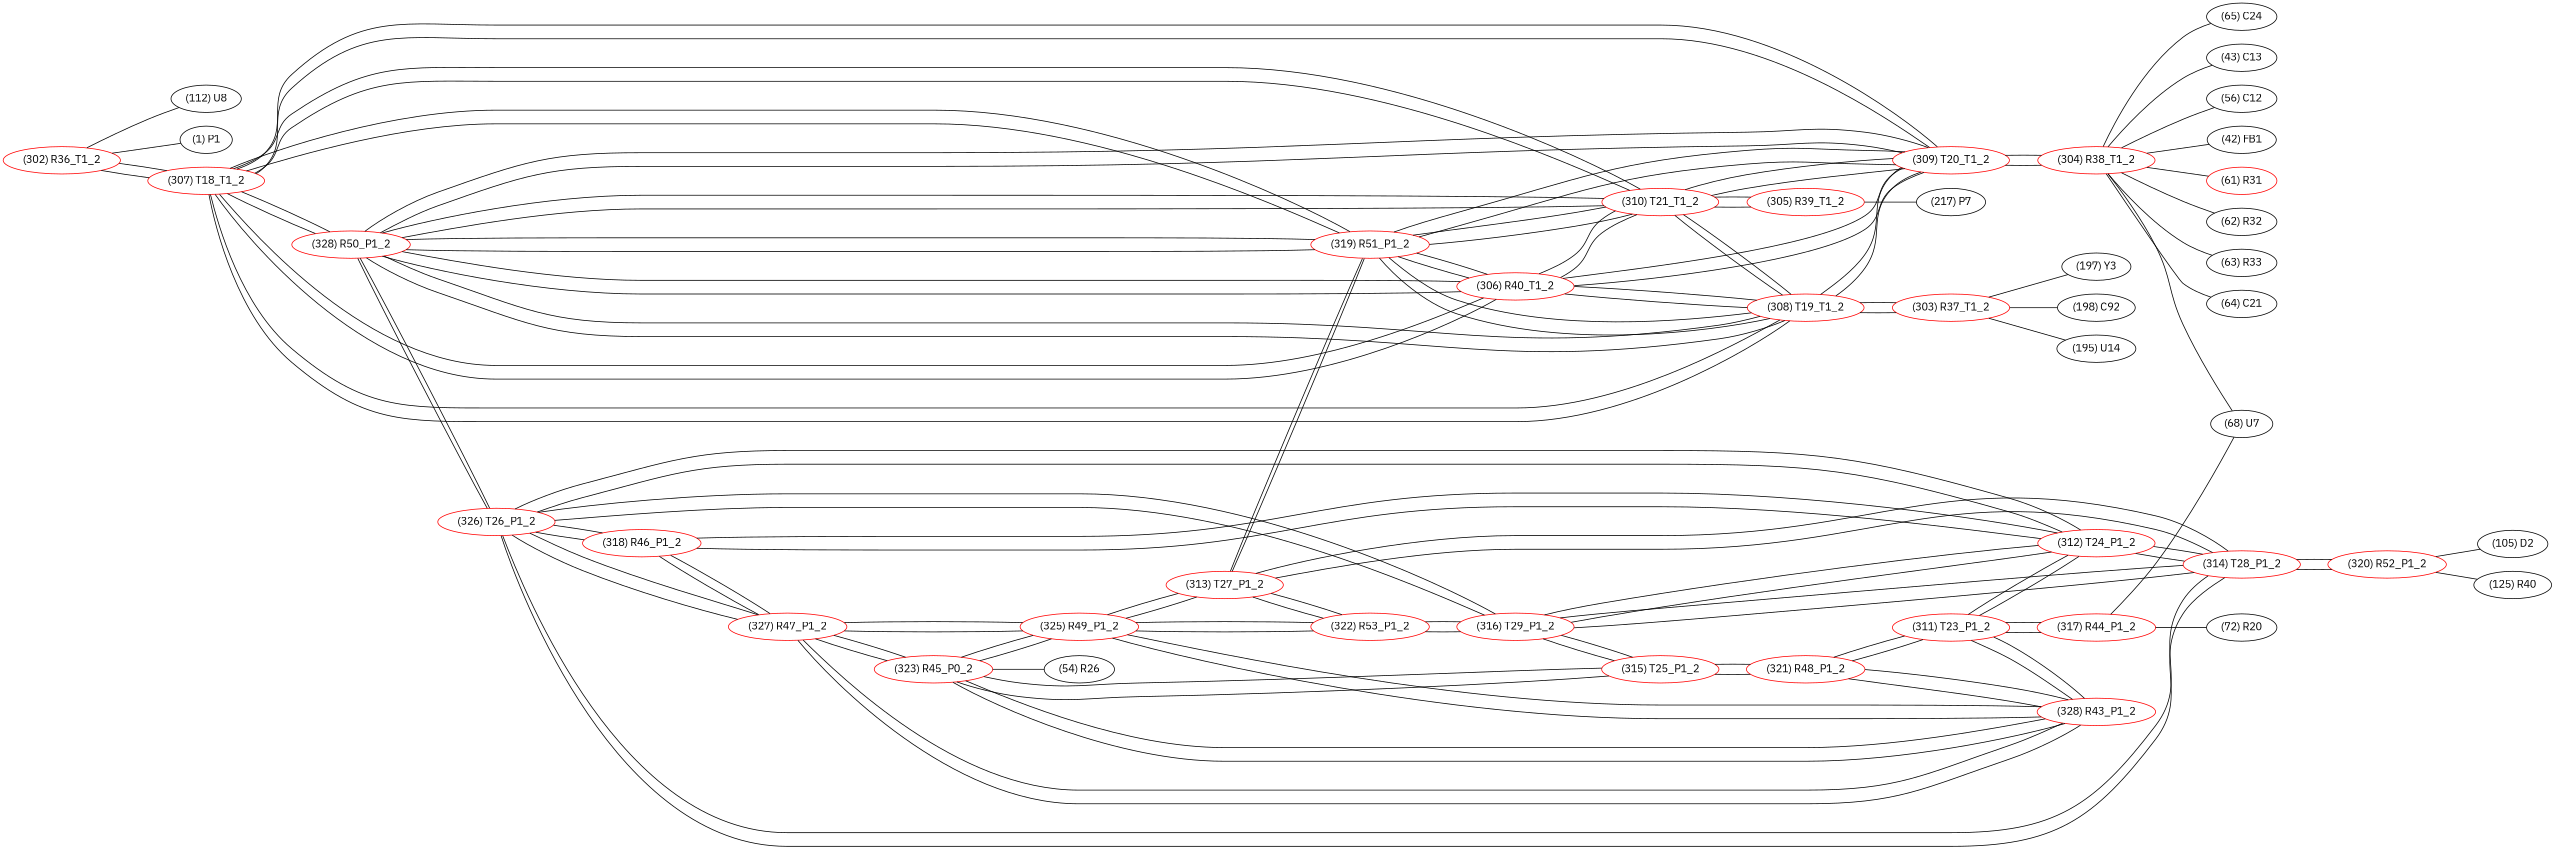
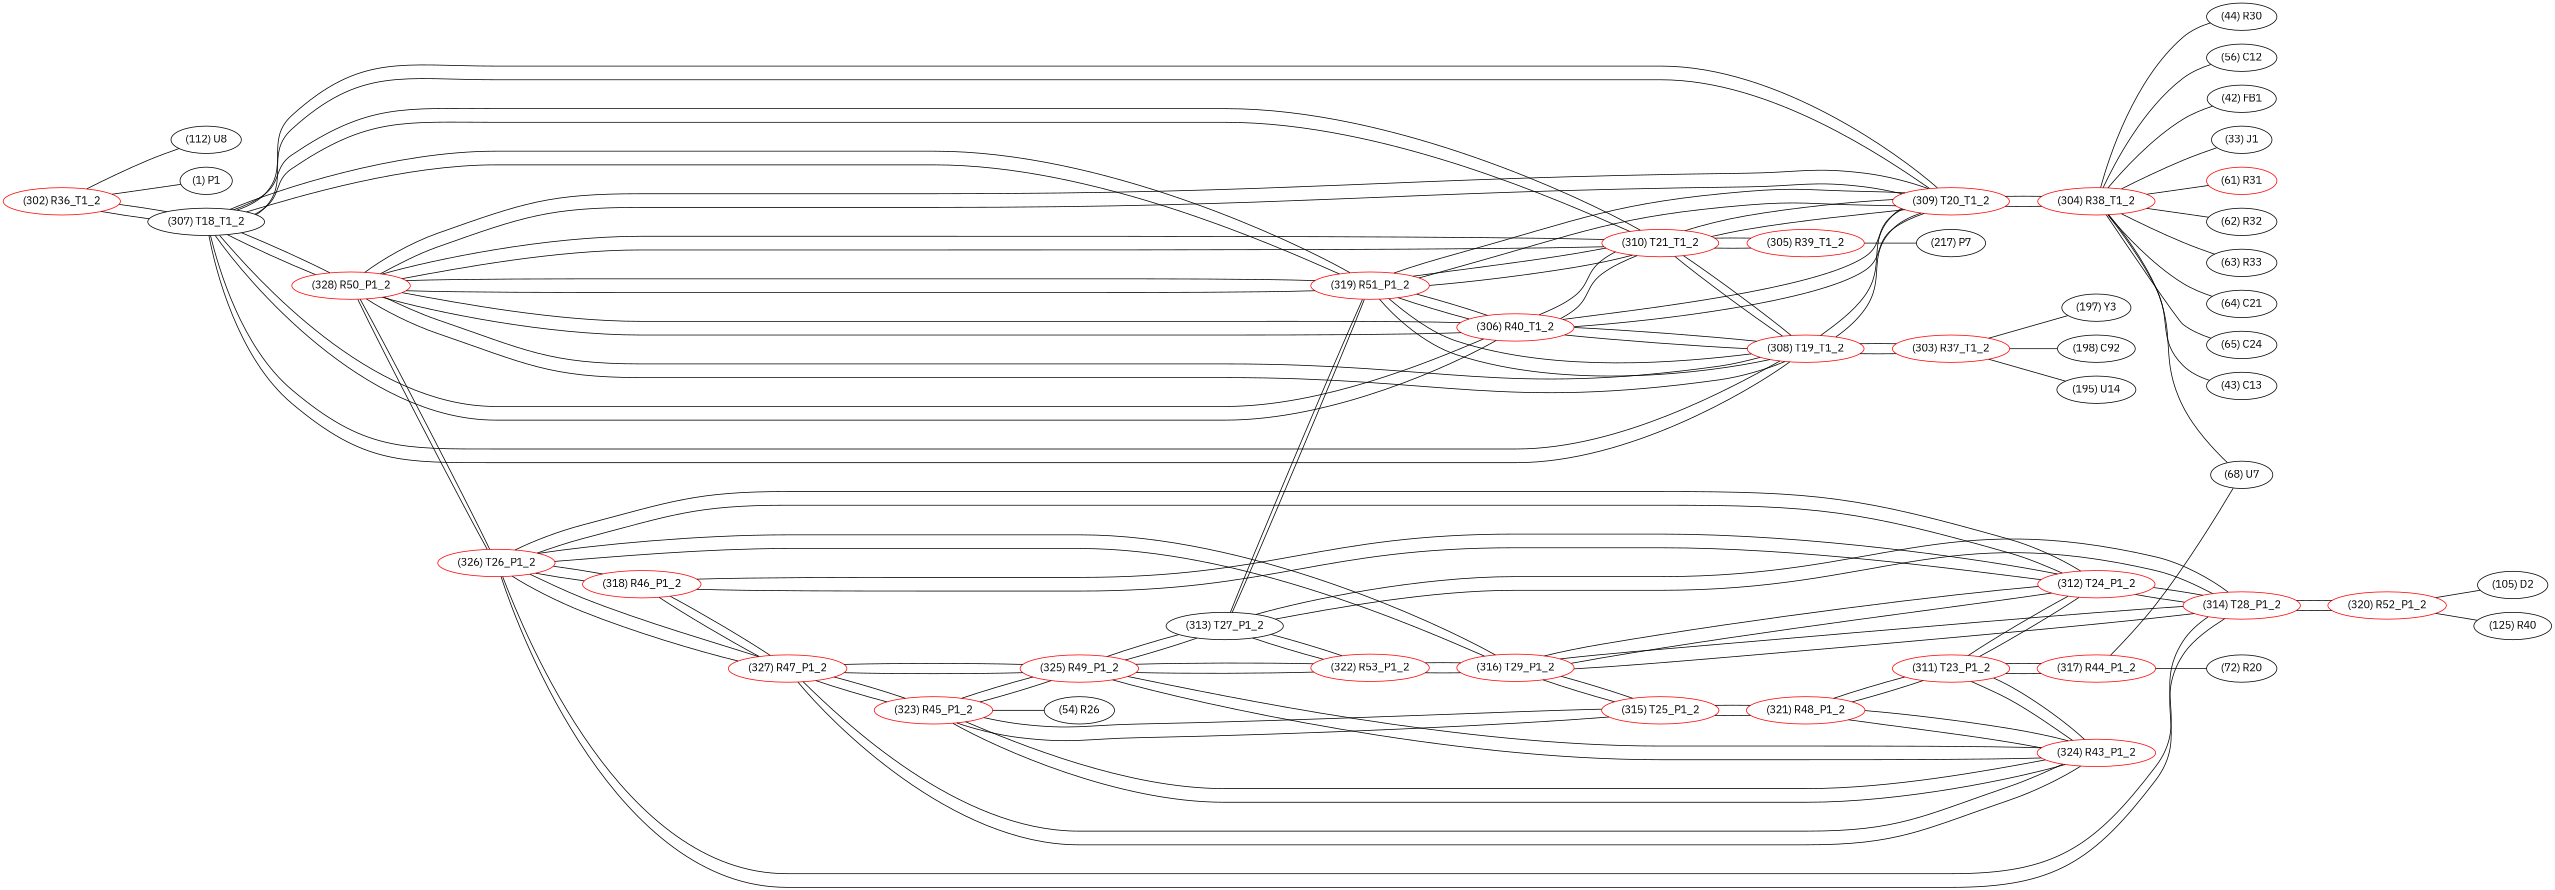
none -> (2242, 17)
none -> (2242, 140)
(206, 181) -> (206, 222)
(1225, 585) -> (1225, 626)
(933, 669) -> (933, 710)
(2096, 712) -> (2096, 753)
